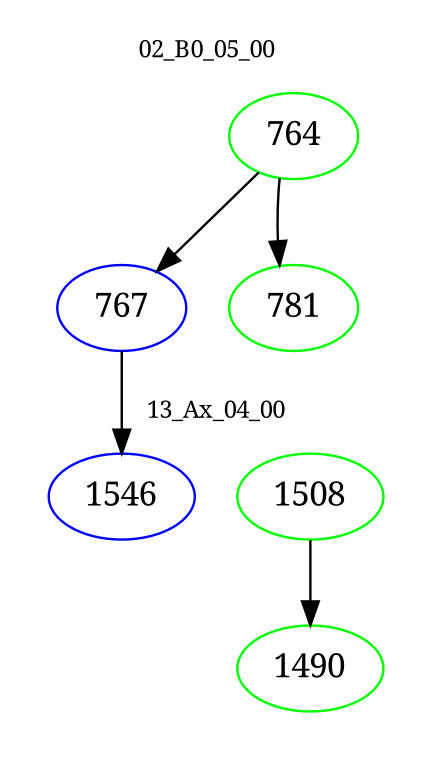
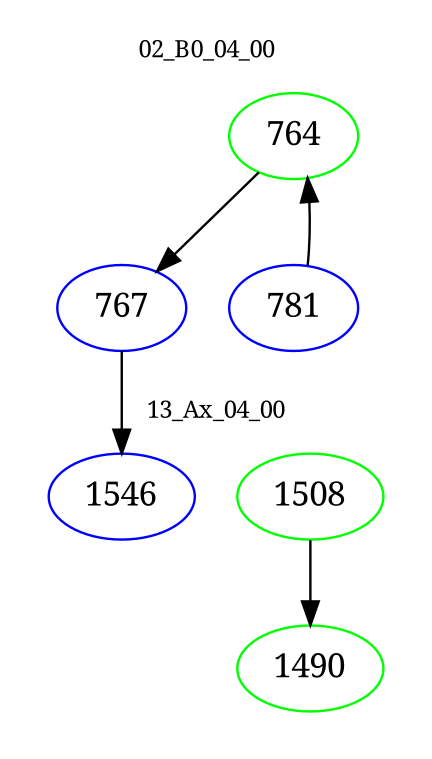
(208, 51) -> (208, 51)
(278, 210) -> (310, 234)
(294, 308) -> (294, 308)
